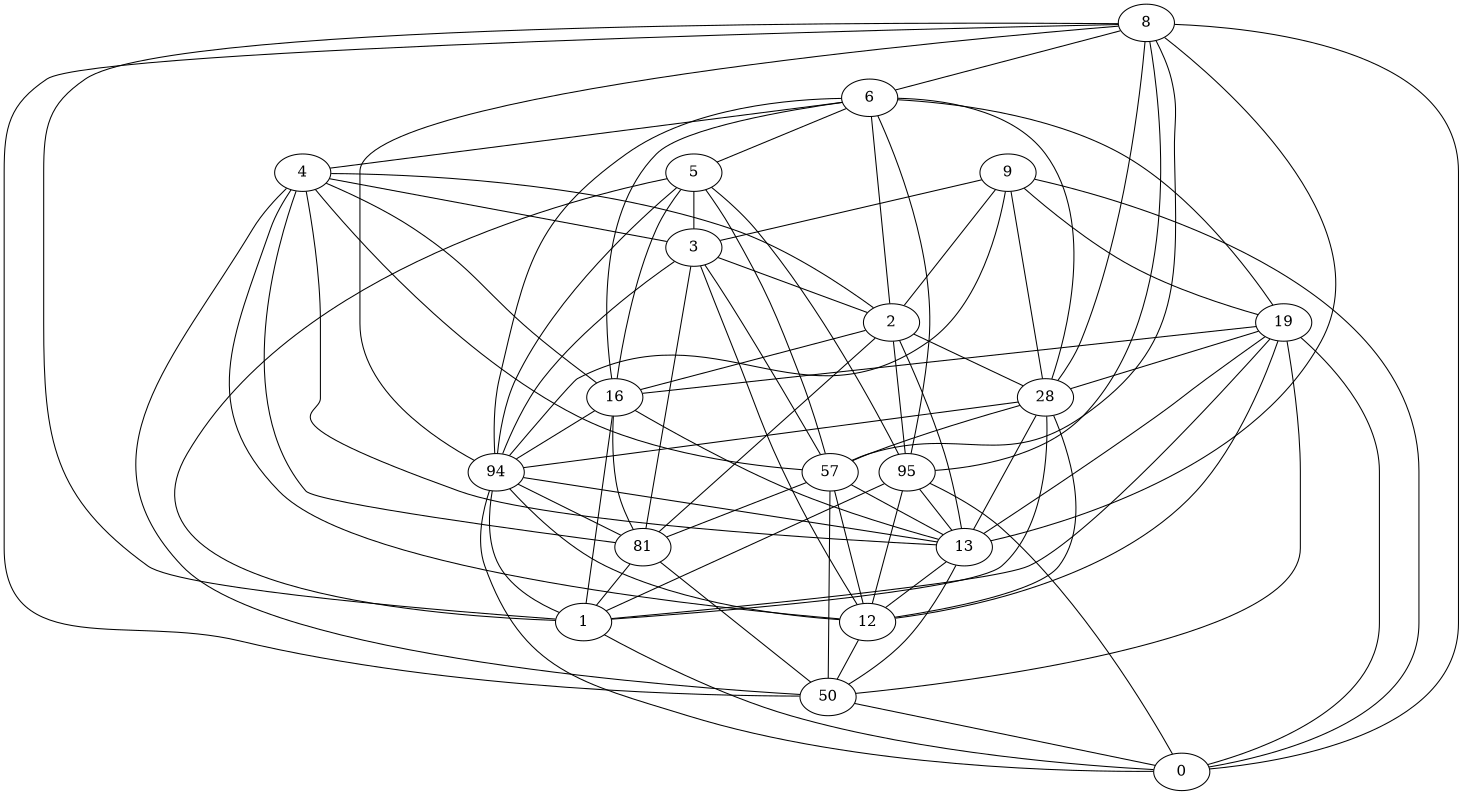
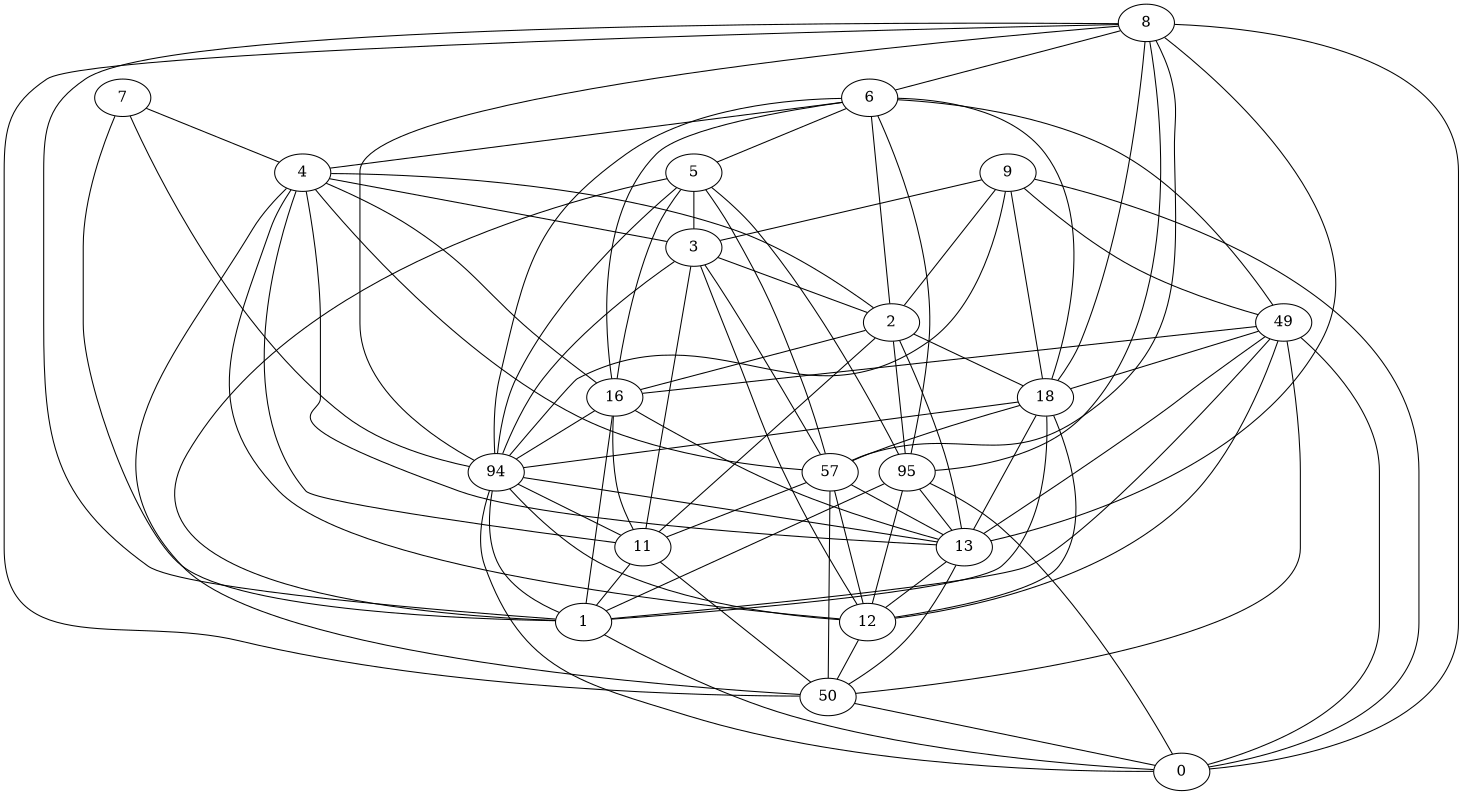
none -> (123, 98)
(1284, 322) -> (1284, 322)
(1045, 397) -> (1045, 397)
(643, 547) -> (643, 547)
